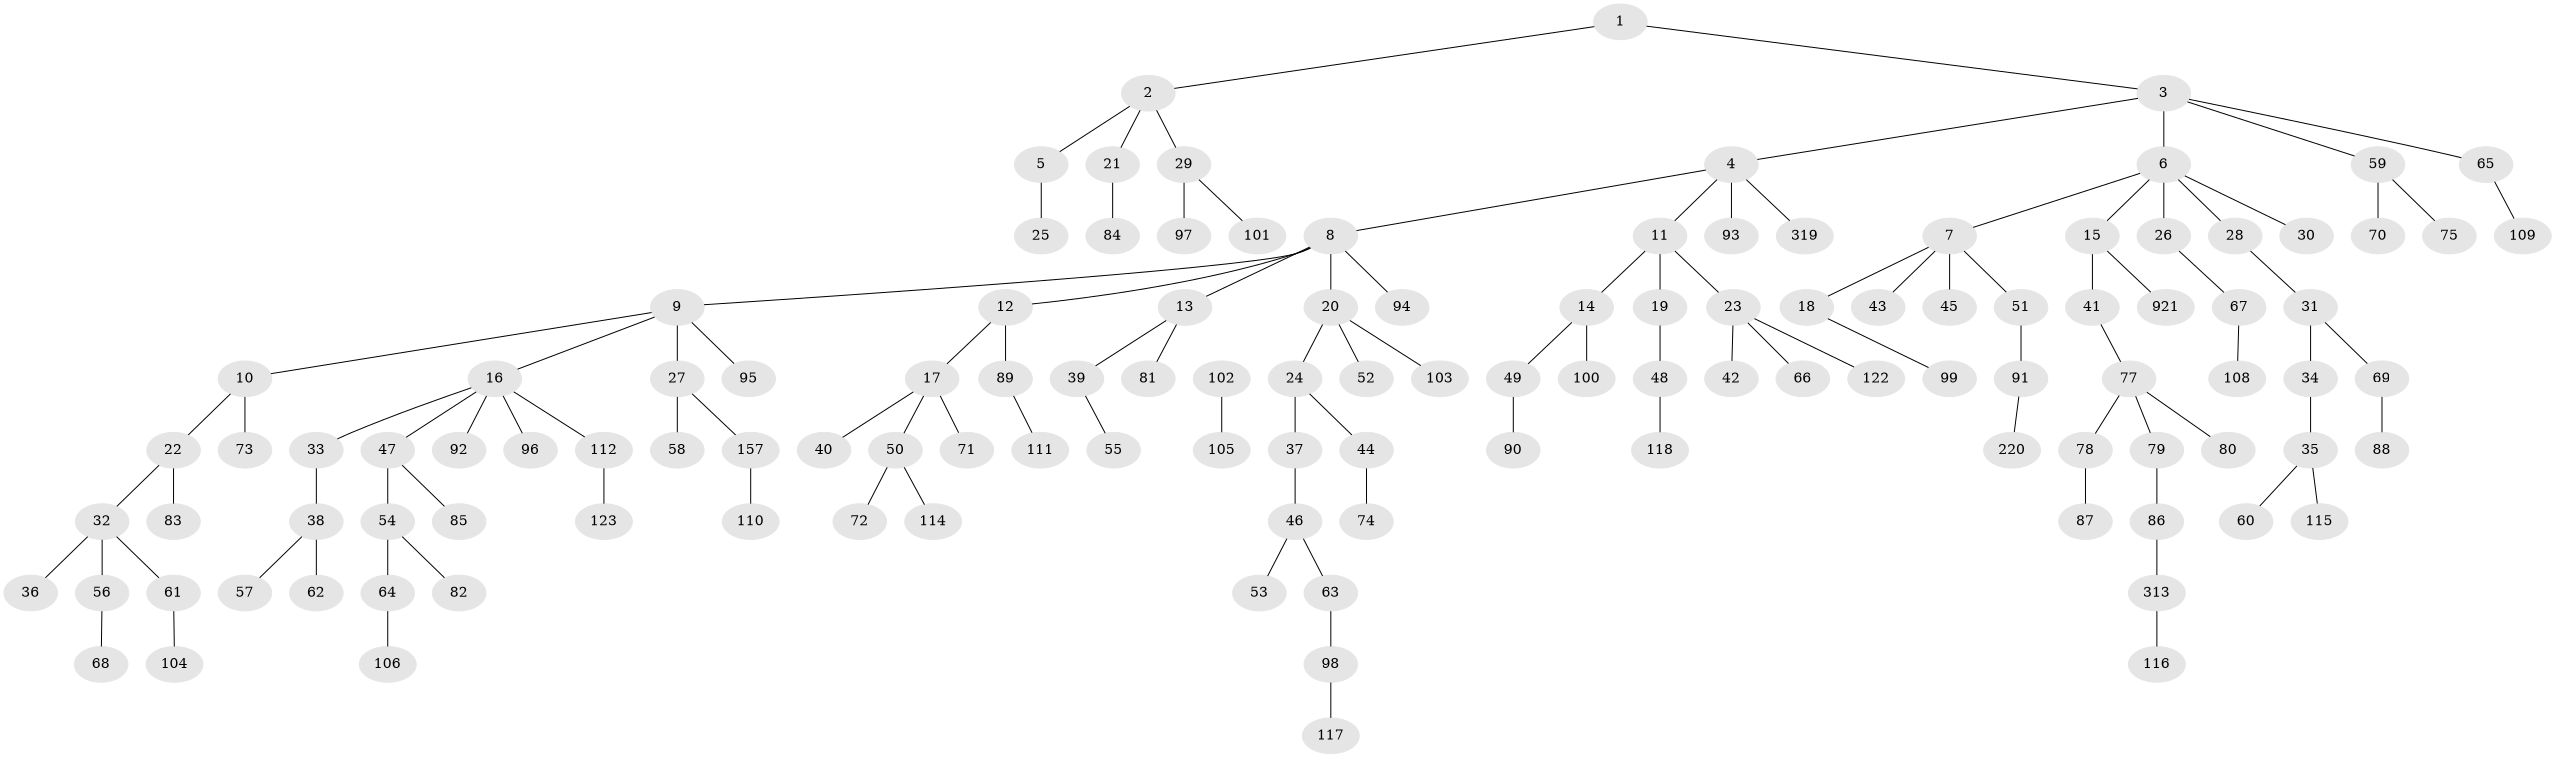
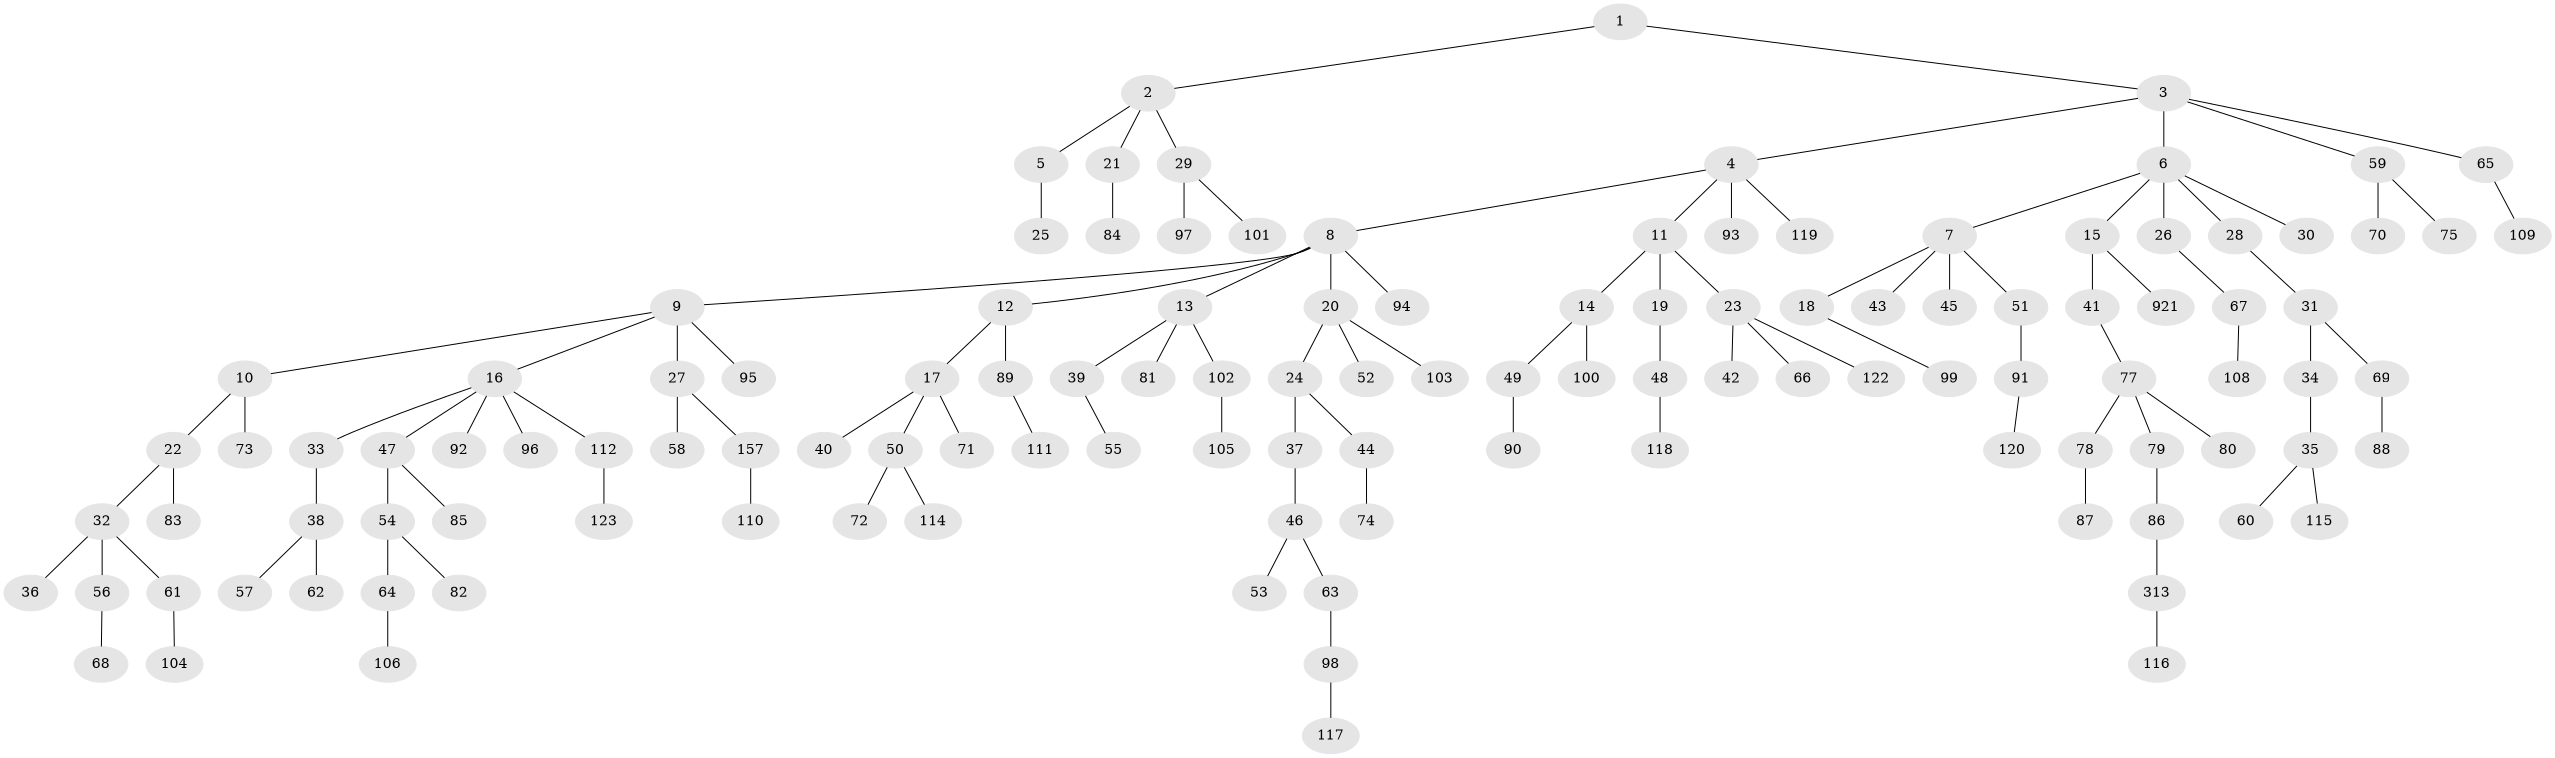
(1805, 236) -> (1805, 236)
none -> (1203, 343)
(2012, 450) -> (2012, 450)
